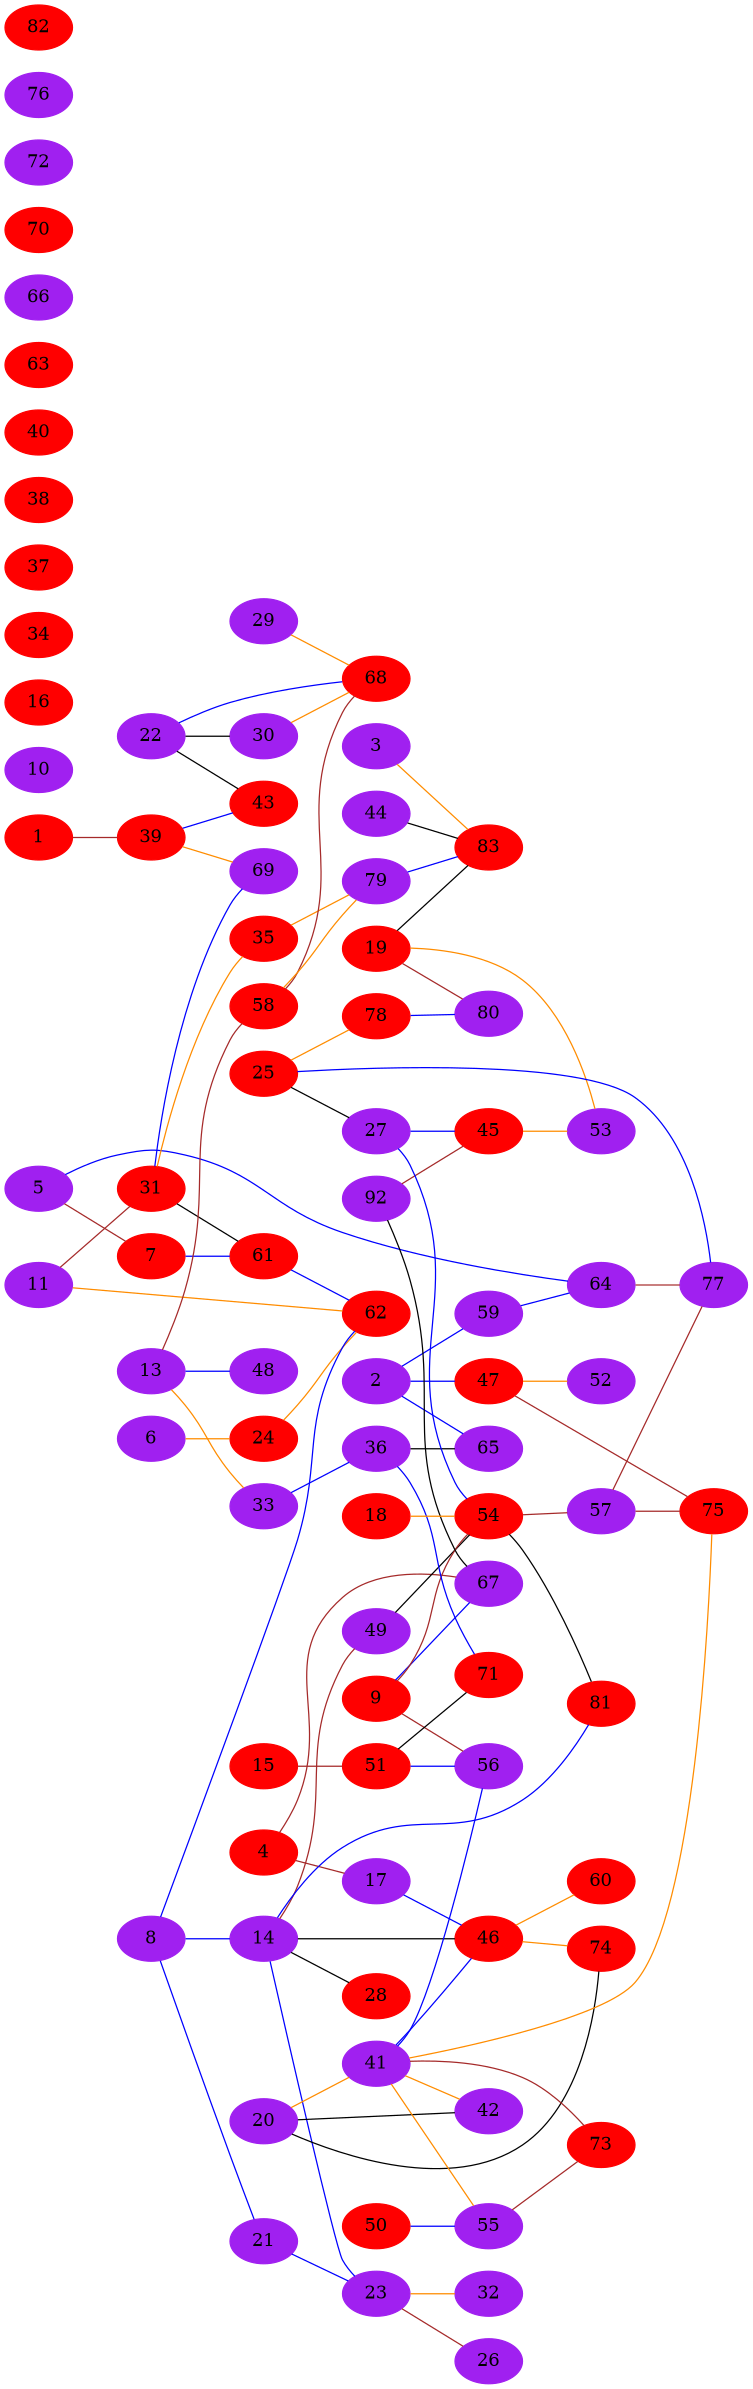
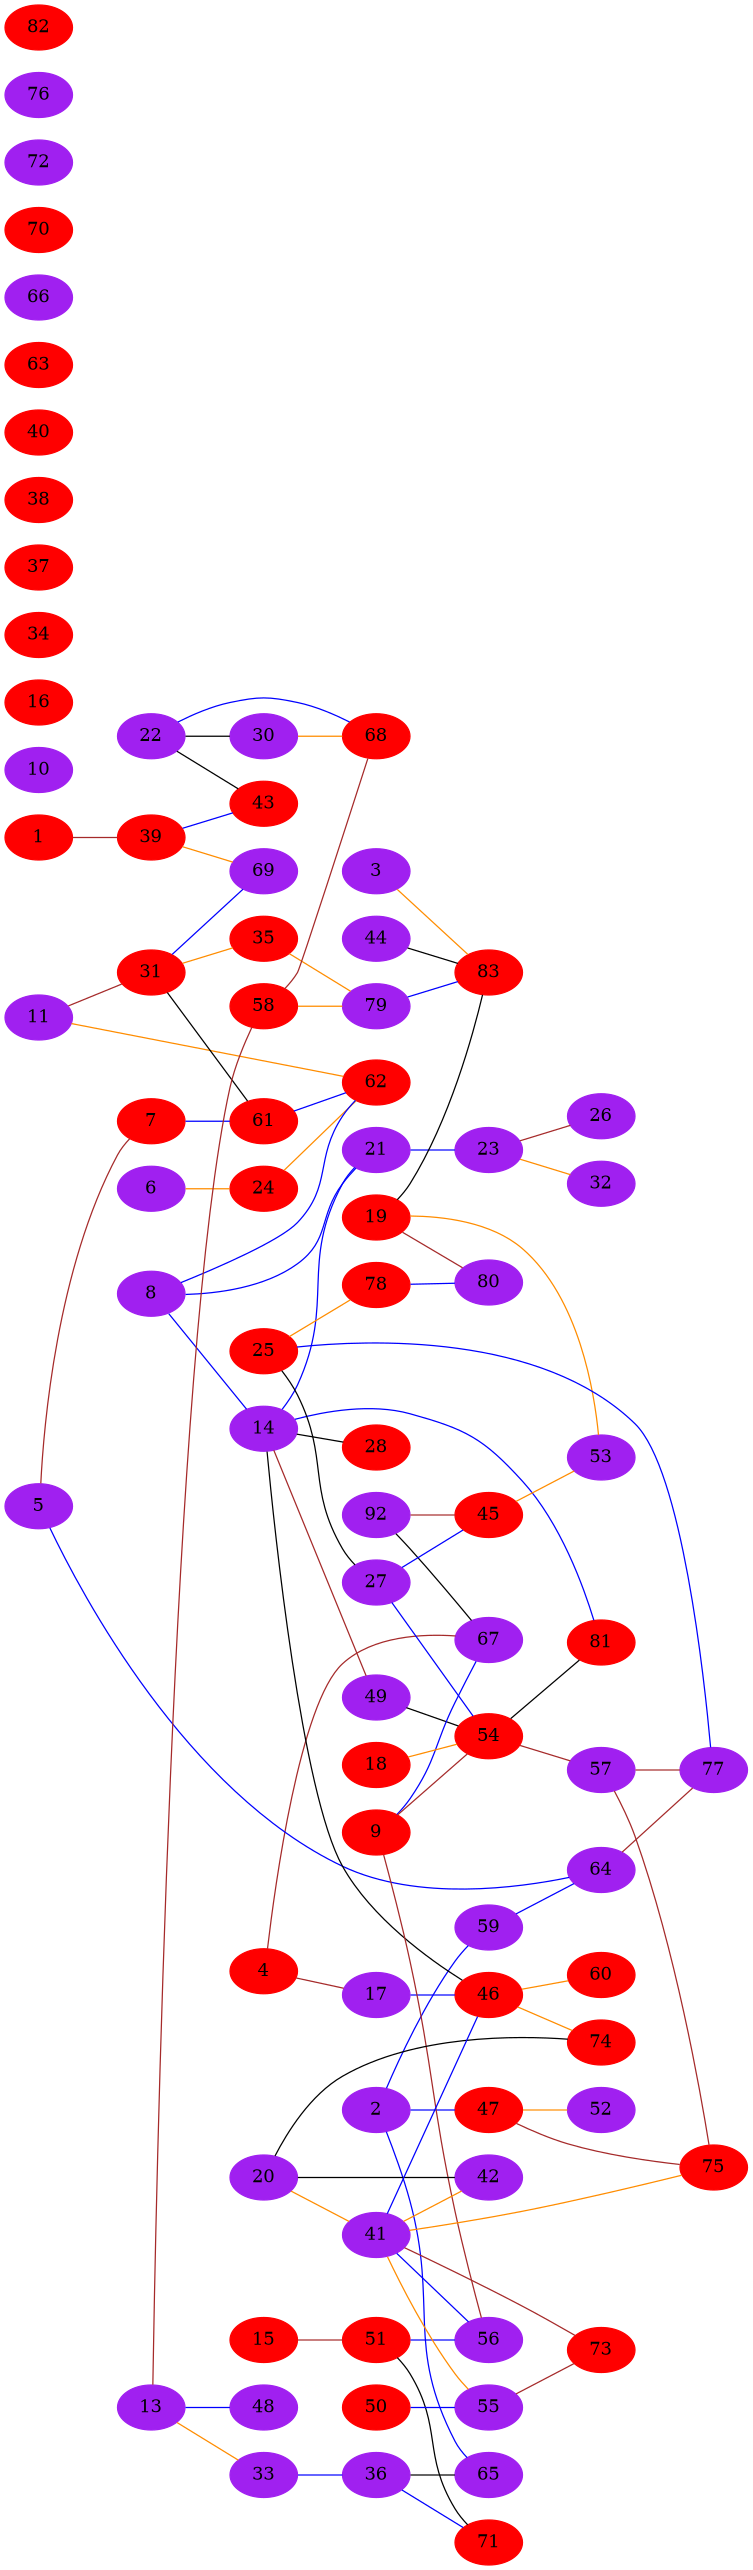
(264, 621) -> none
(309, 2129) -> (318, 1288)
